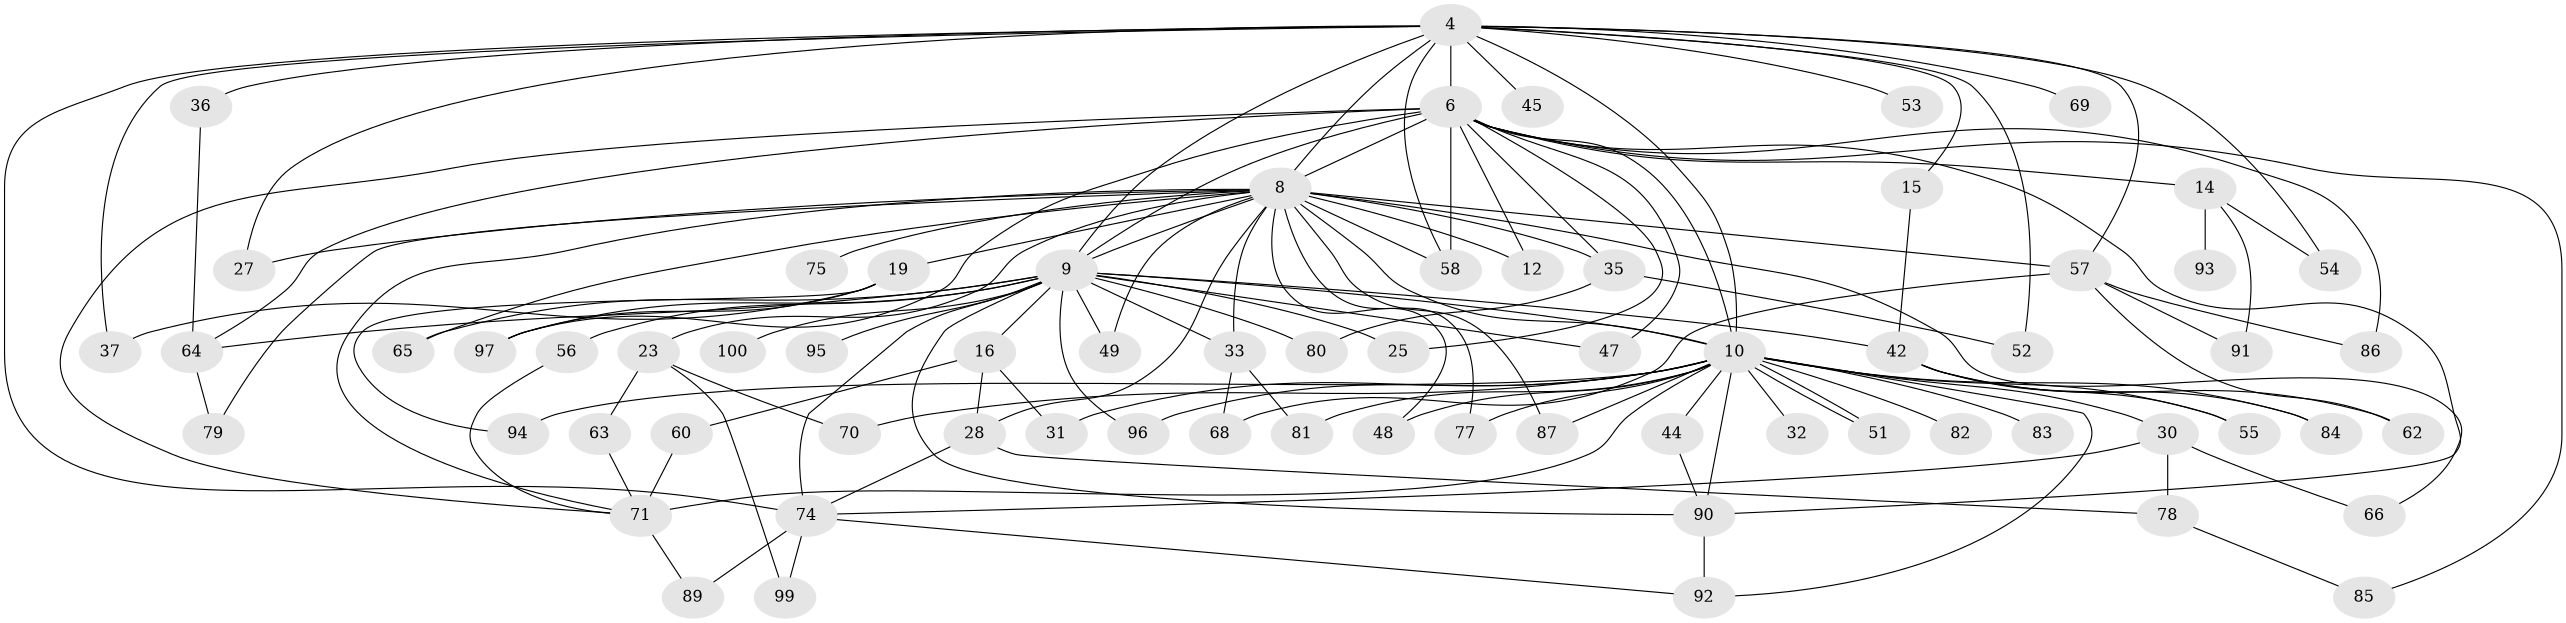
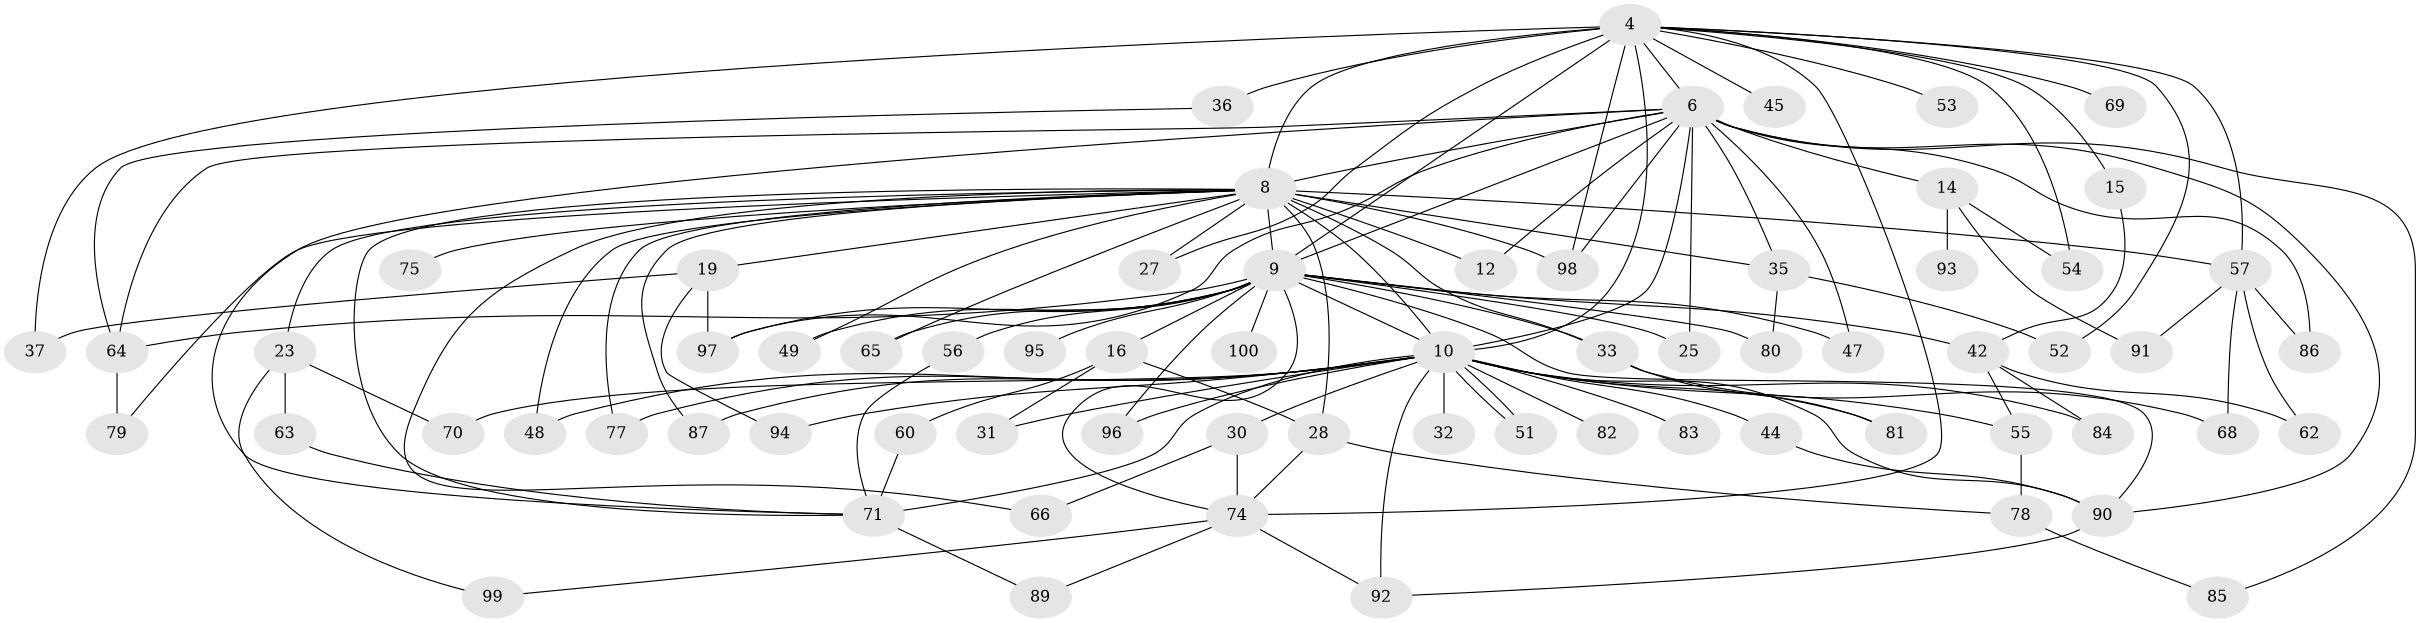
(1451, 270) -> (1568, 270)
(2168, 475) -> (2021, 475)
